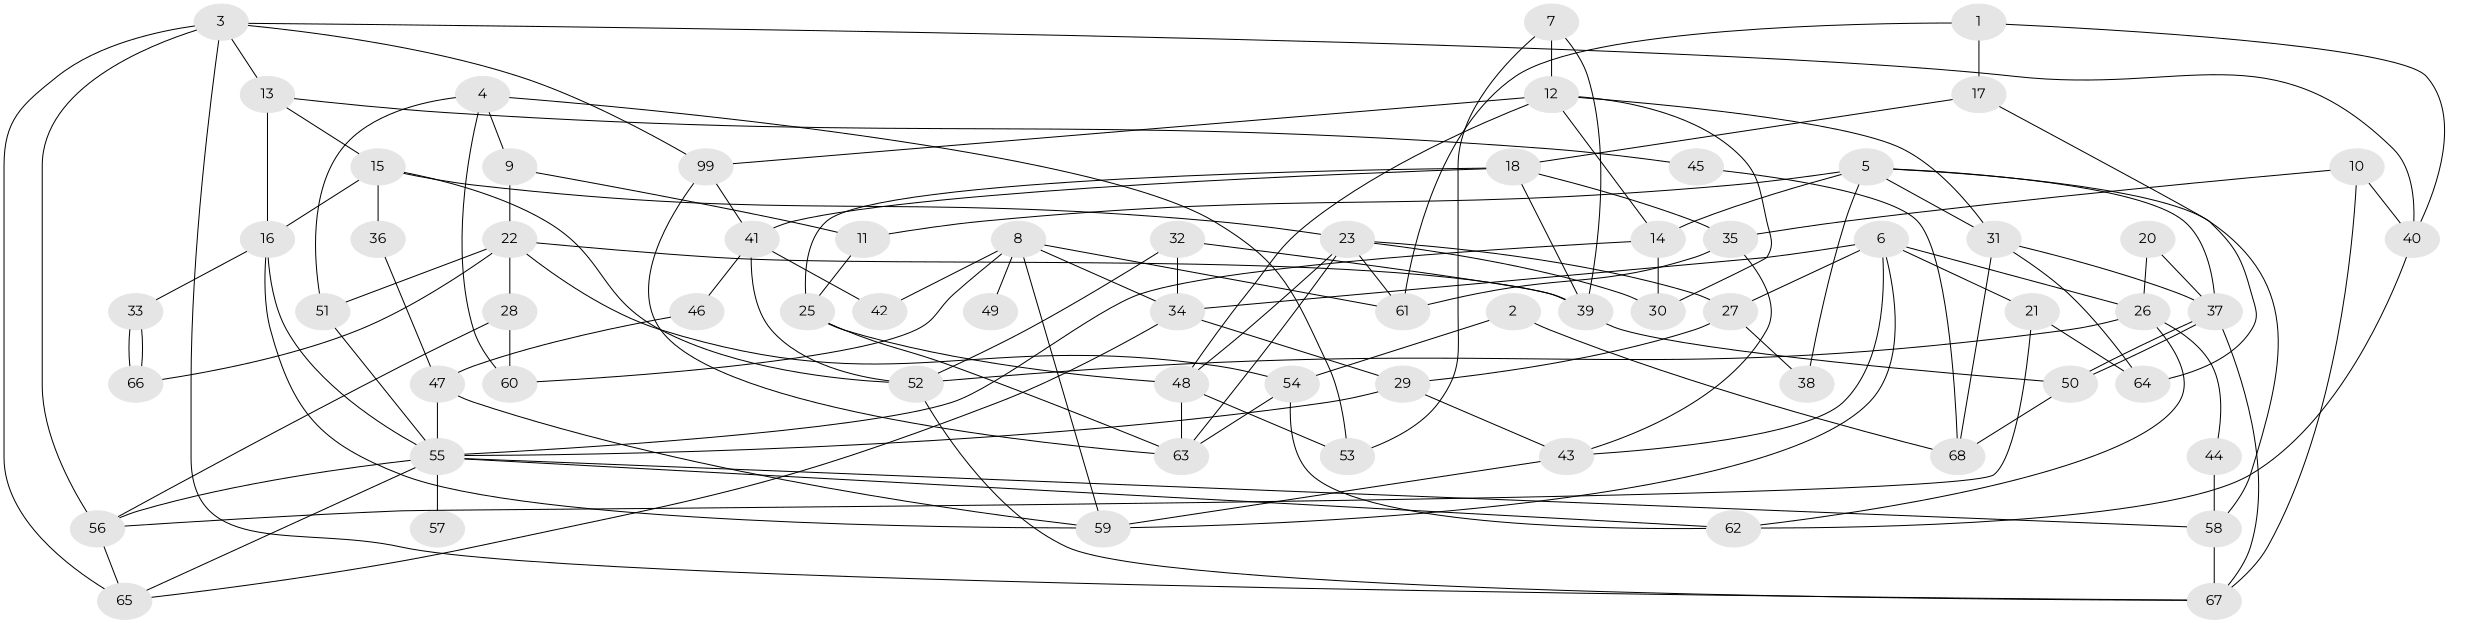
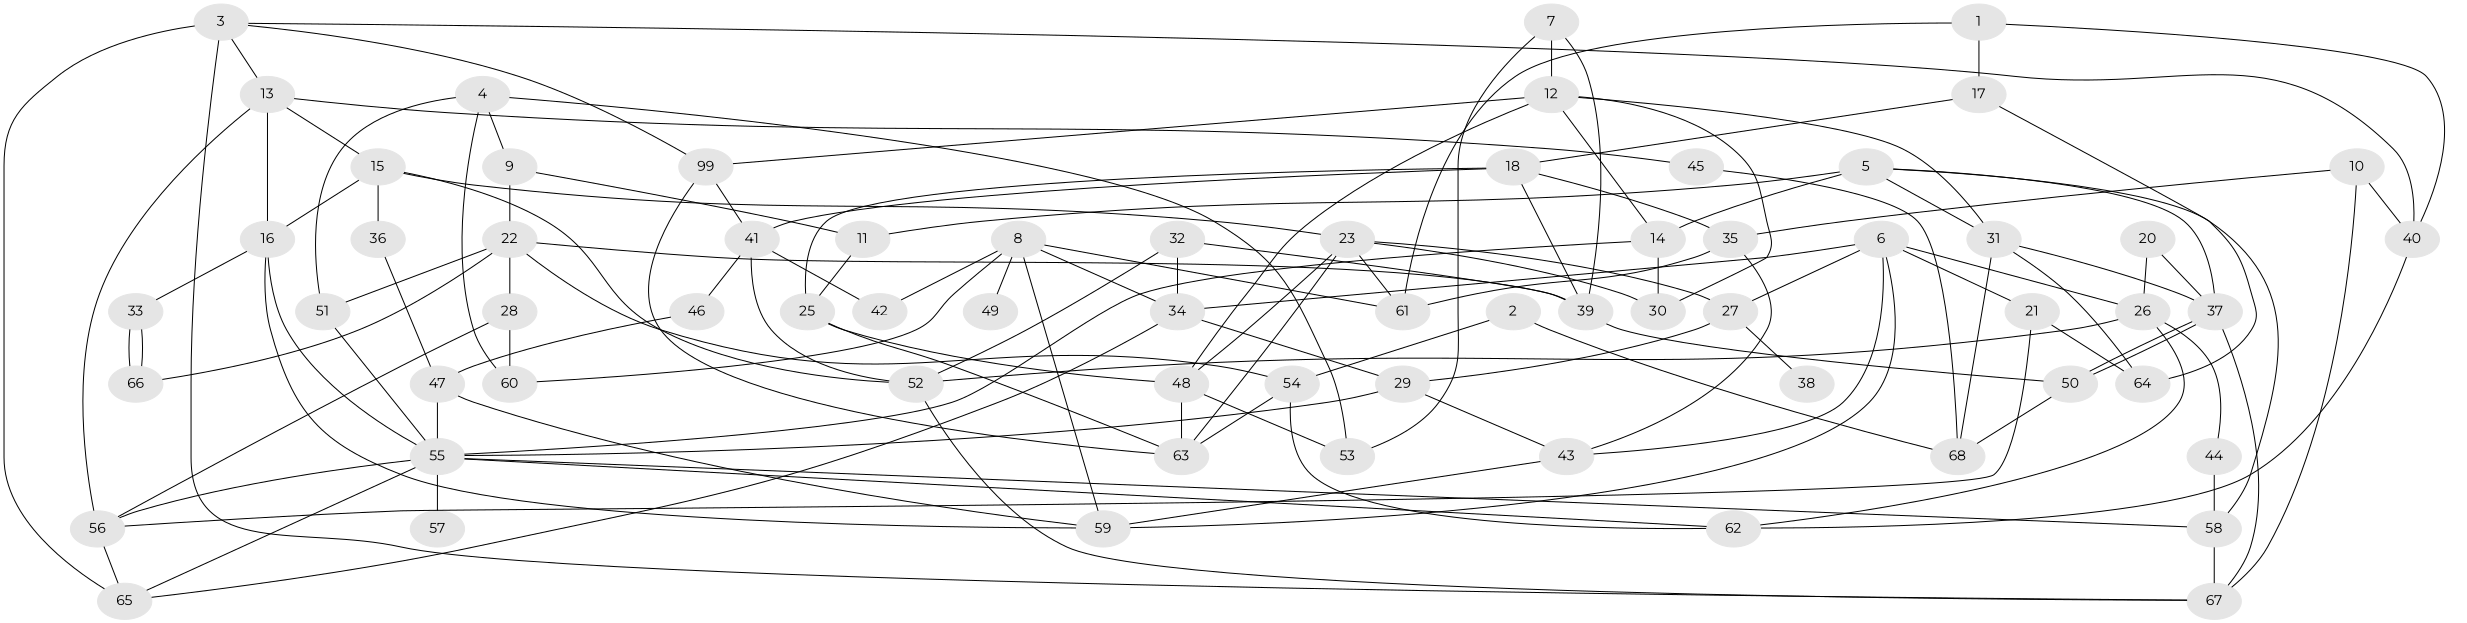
(42, 234) -> (104, 284)
(1830, 274) -> none
